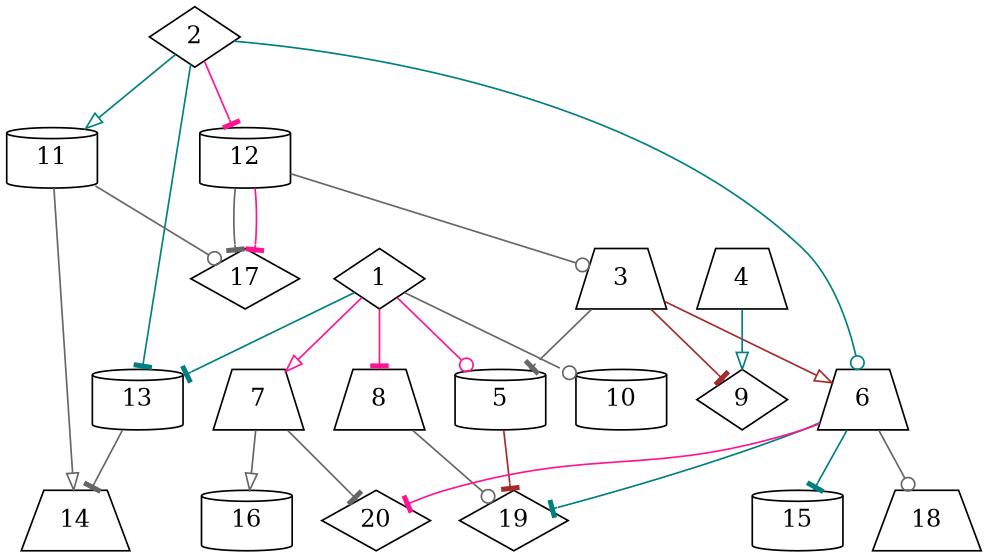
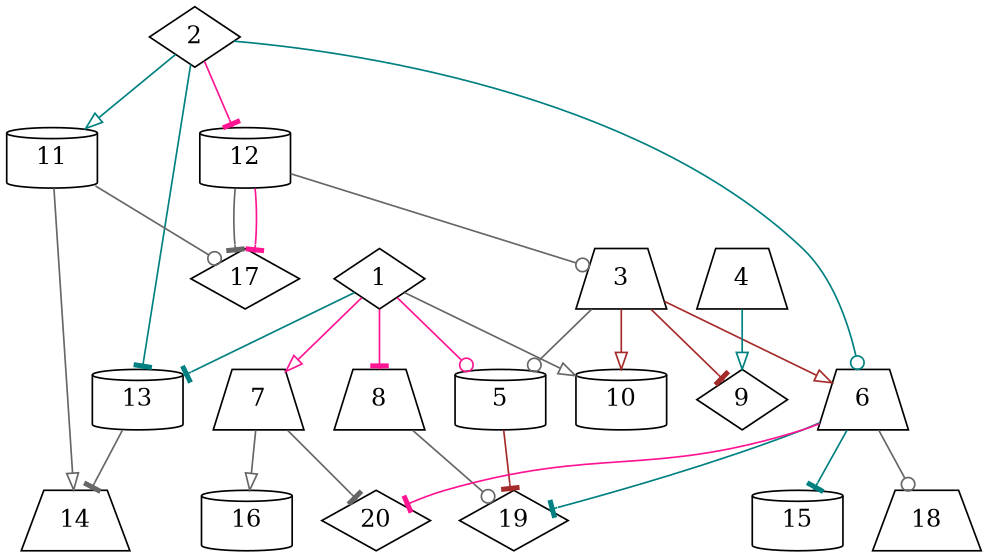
(482, 330) -> (482, 330)
none -> (621, 331)
(566, 335) -> (566, 335)
